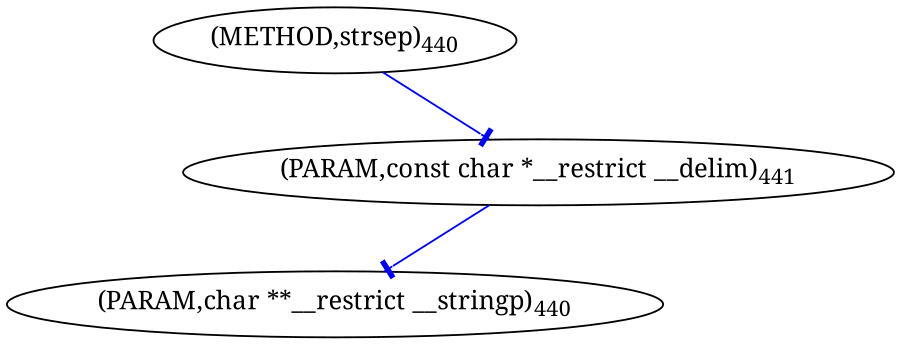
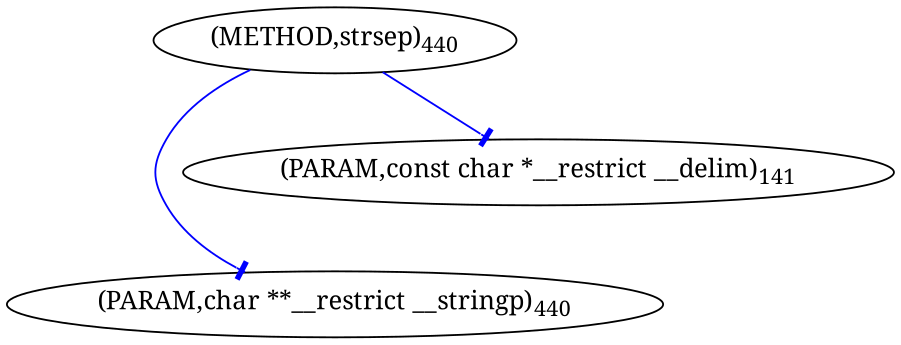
(778, 170) -> (778, 170)
(441, 236) -> (156, 165)
